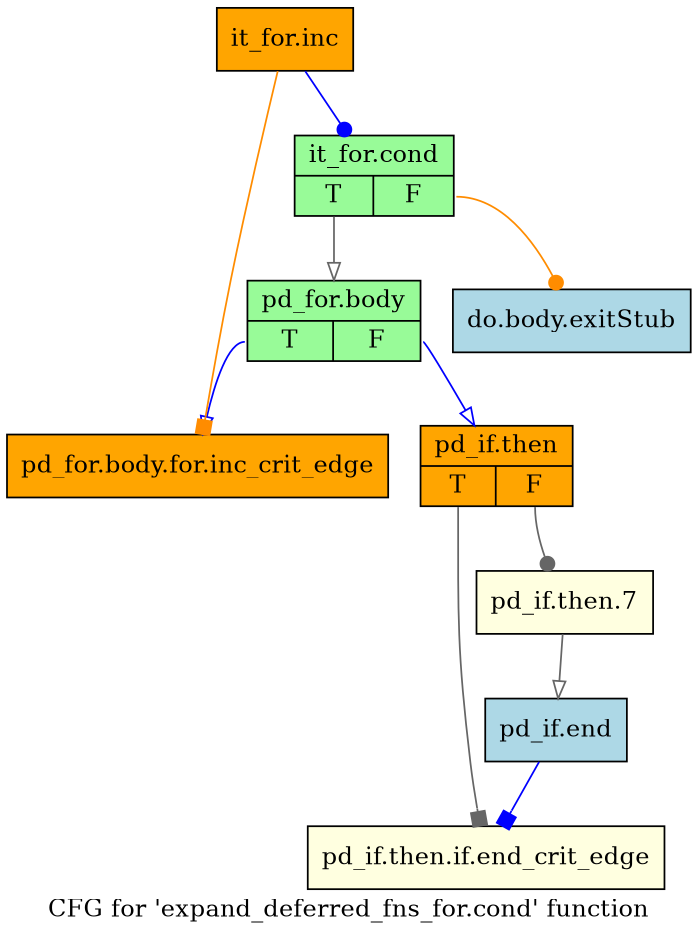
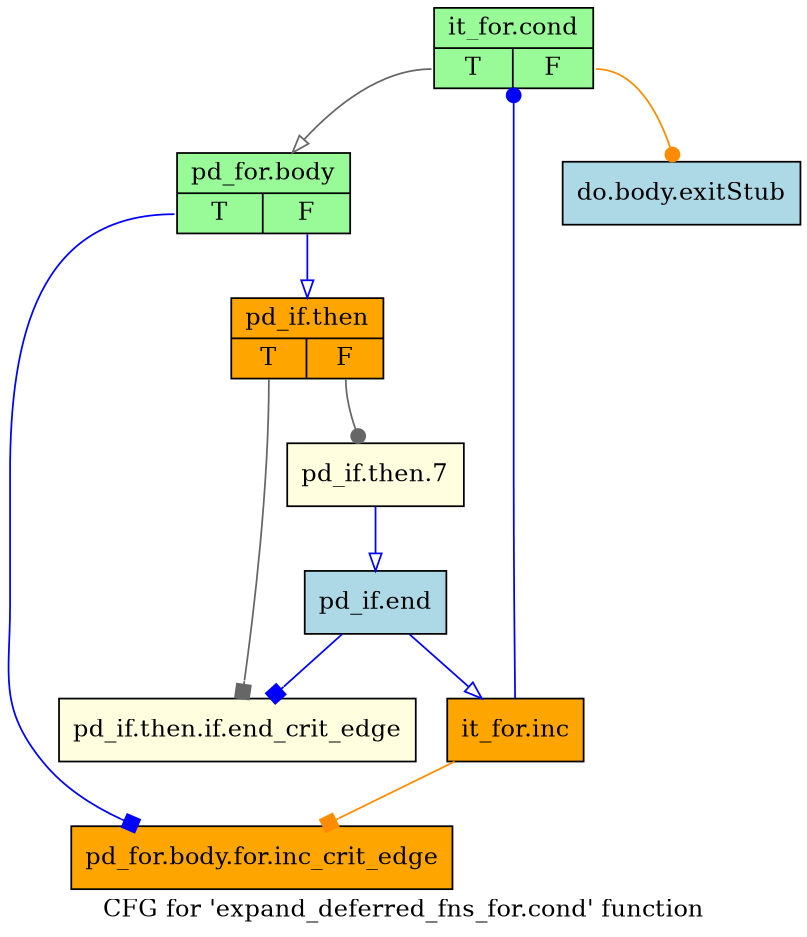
(227, 357) -> (10, 497)
(561, 658) -> (376, 530)
none -> (439, 660)
